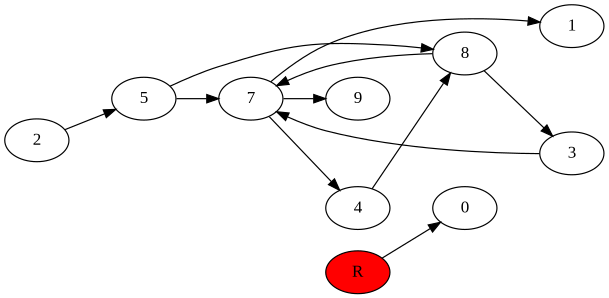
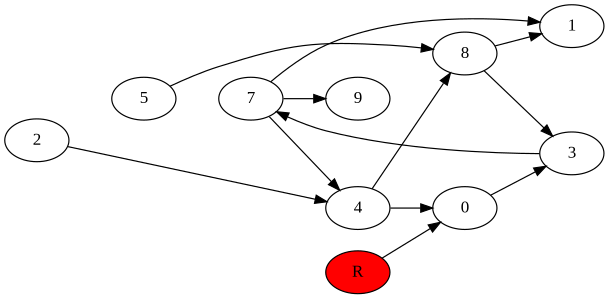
(359, 60) -> (513, 41)
(192, 99) -> none
(85, 122) -> (192, 173)
none -> (513, 183)
none -> (406, 208)
